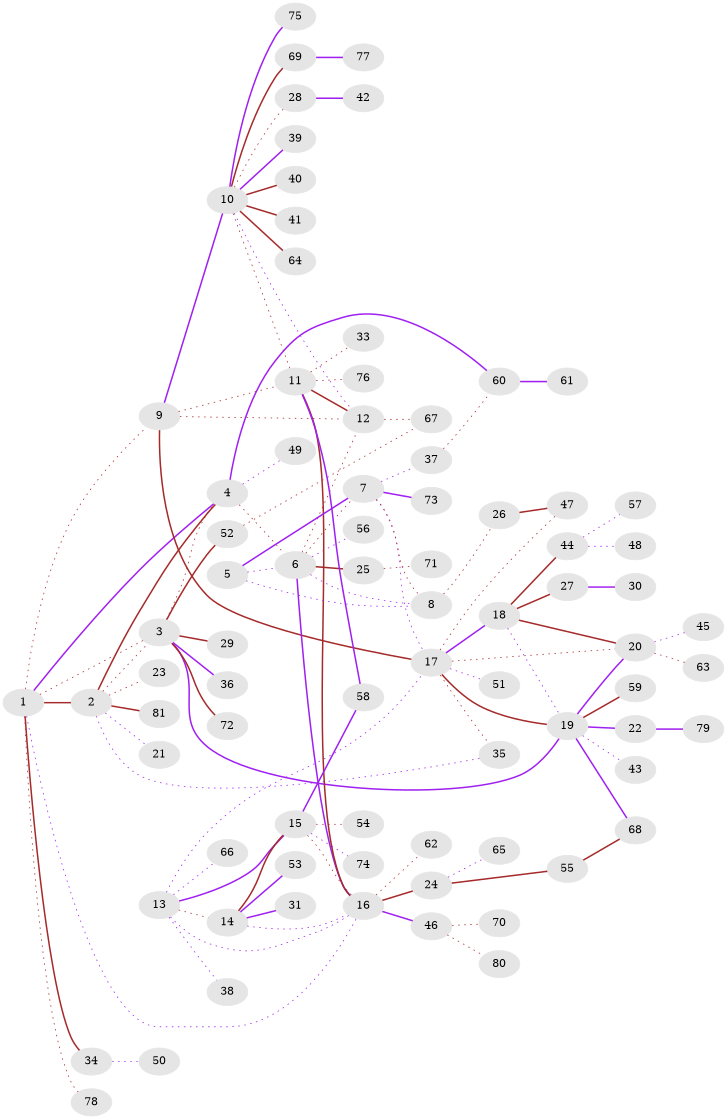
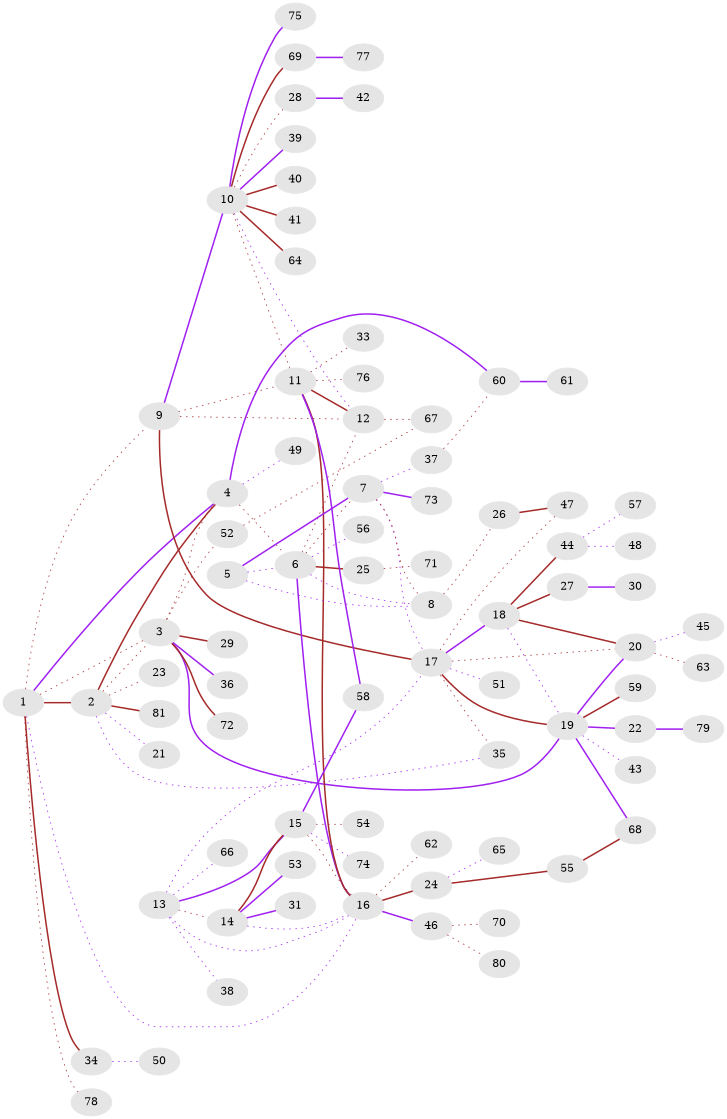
(189, 581) -> (189, 581)
